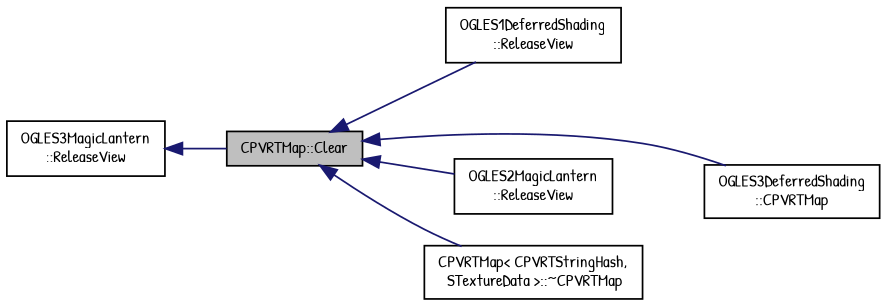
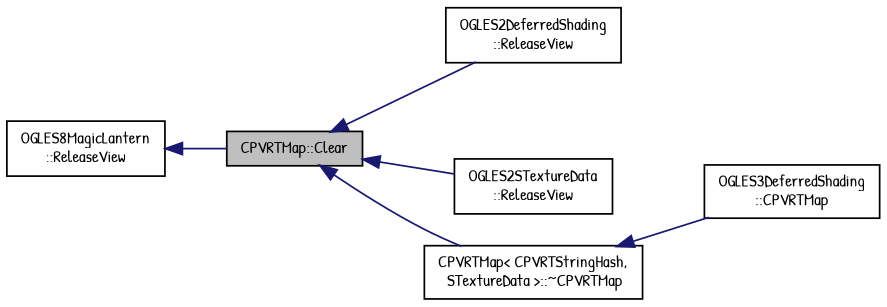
(533, 35) -> (533, 35)
(554, 135) -> (671, 229)
(86, 149) -> (86, 149)
(533, 186) -> (533, 186)
